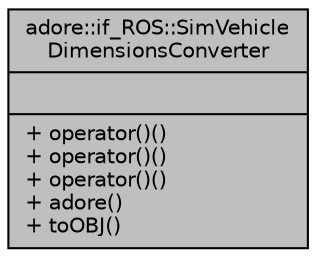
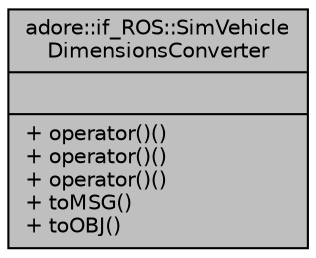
(74, 203) -> (80, 203)
